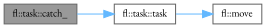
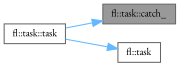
(90, 14) -> (79, 25)
(237, 14) -> (139, 52)
